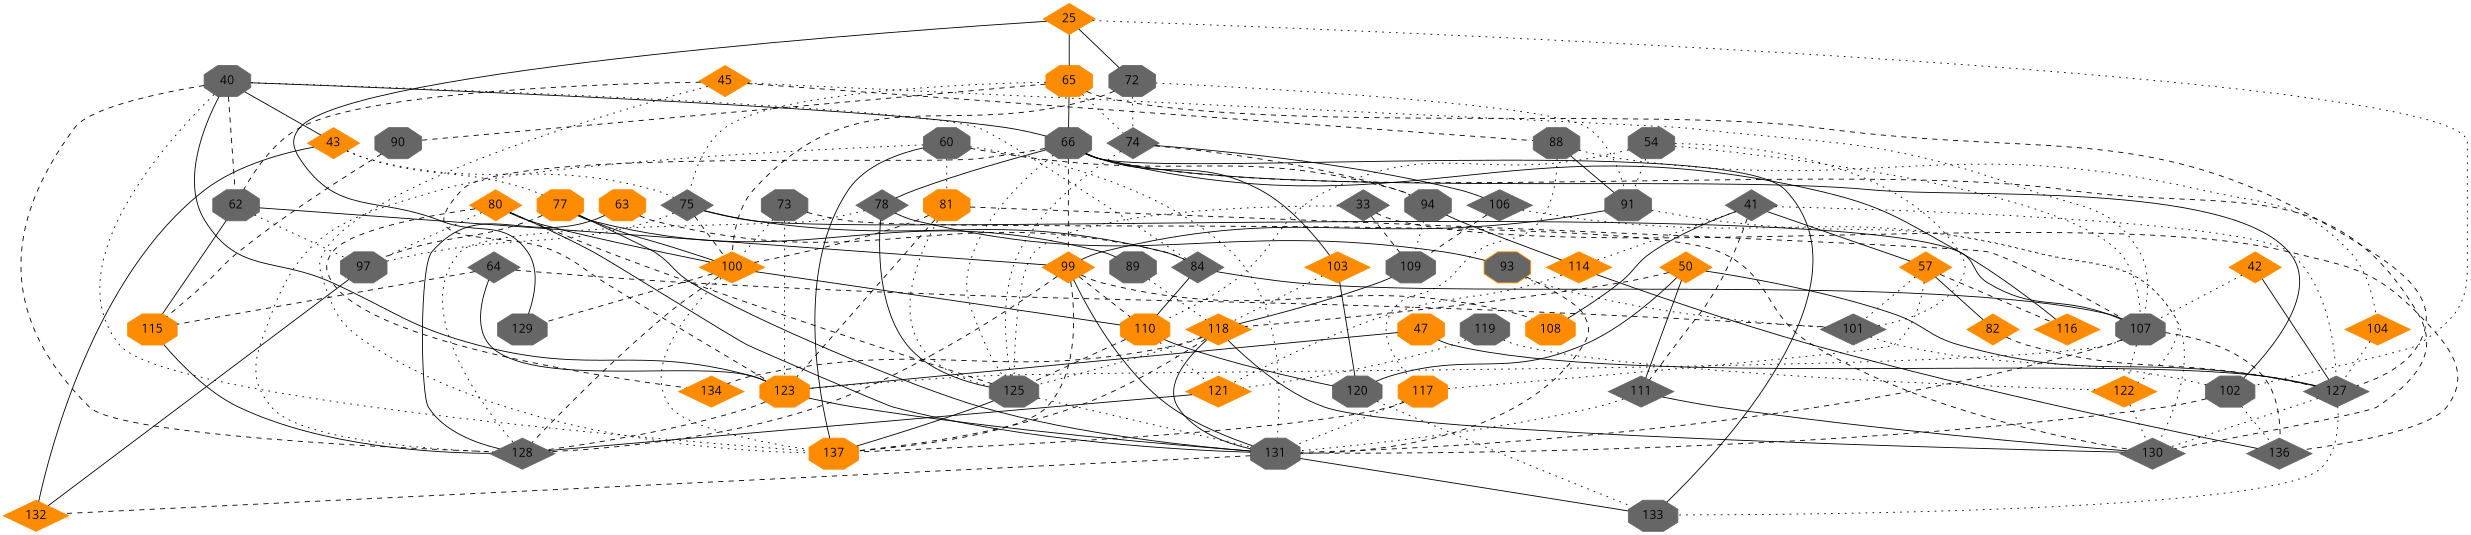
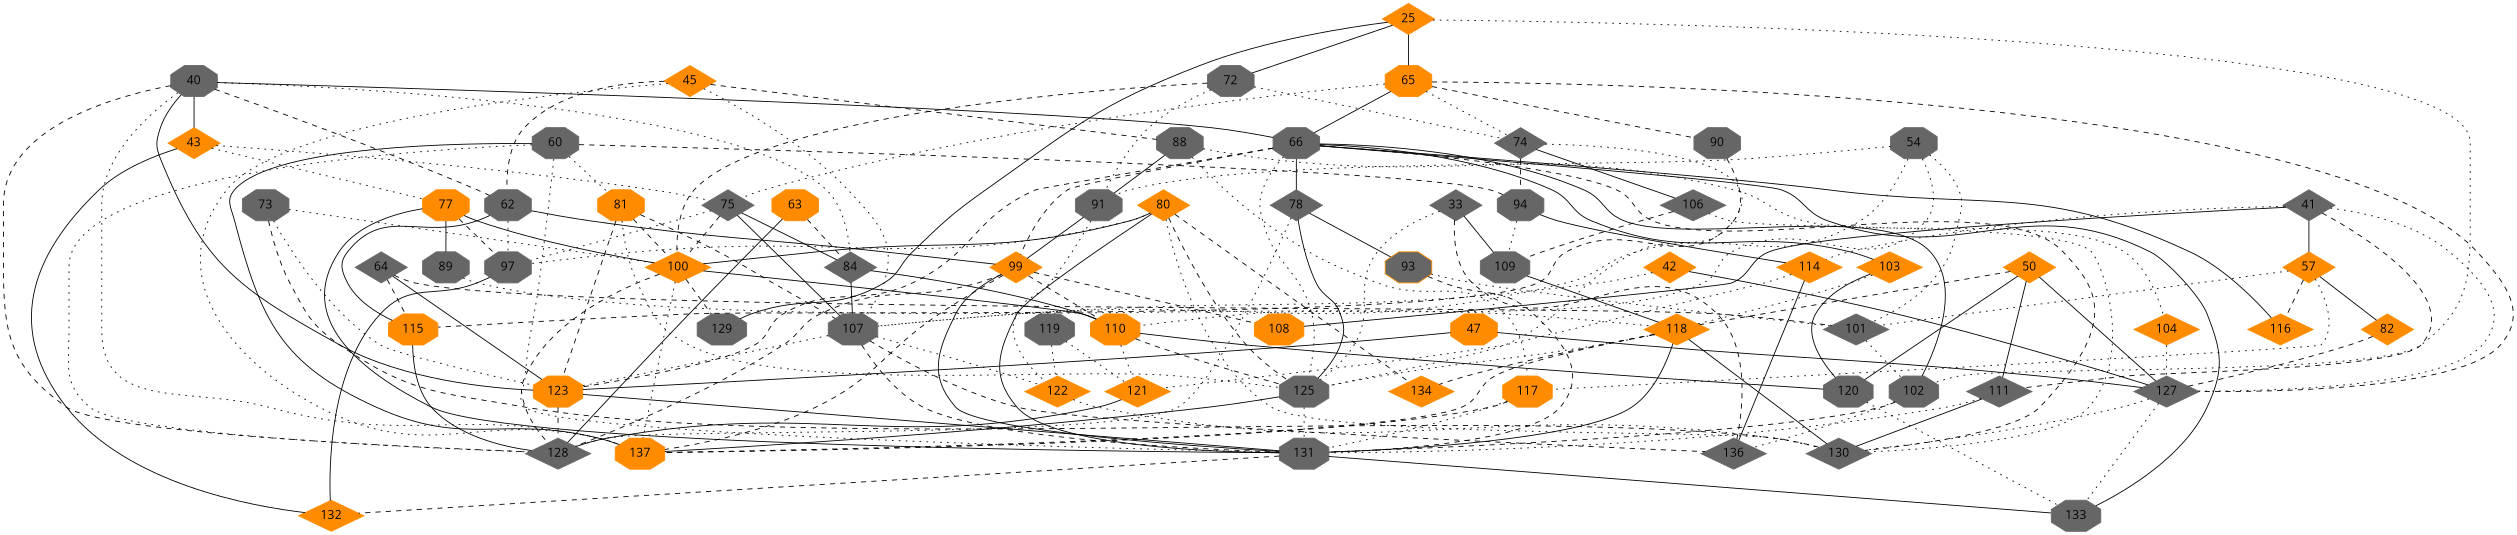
(1386, 234) -> (1479, 234)
none -> (1319, 419)
